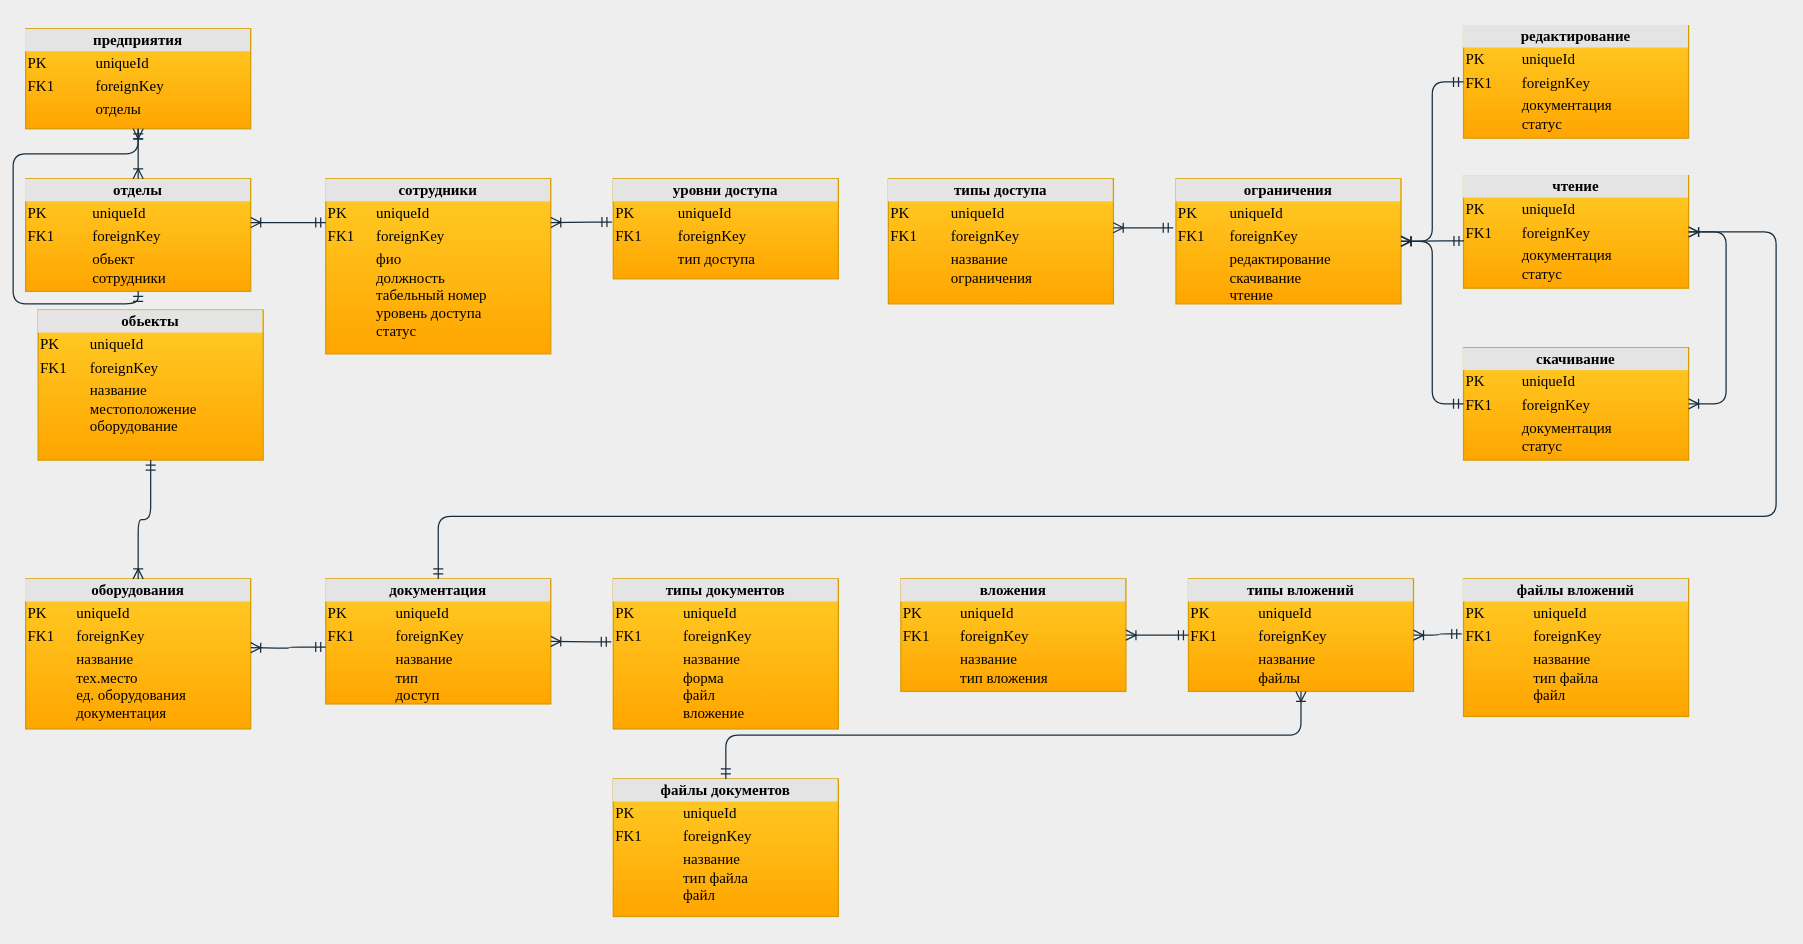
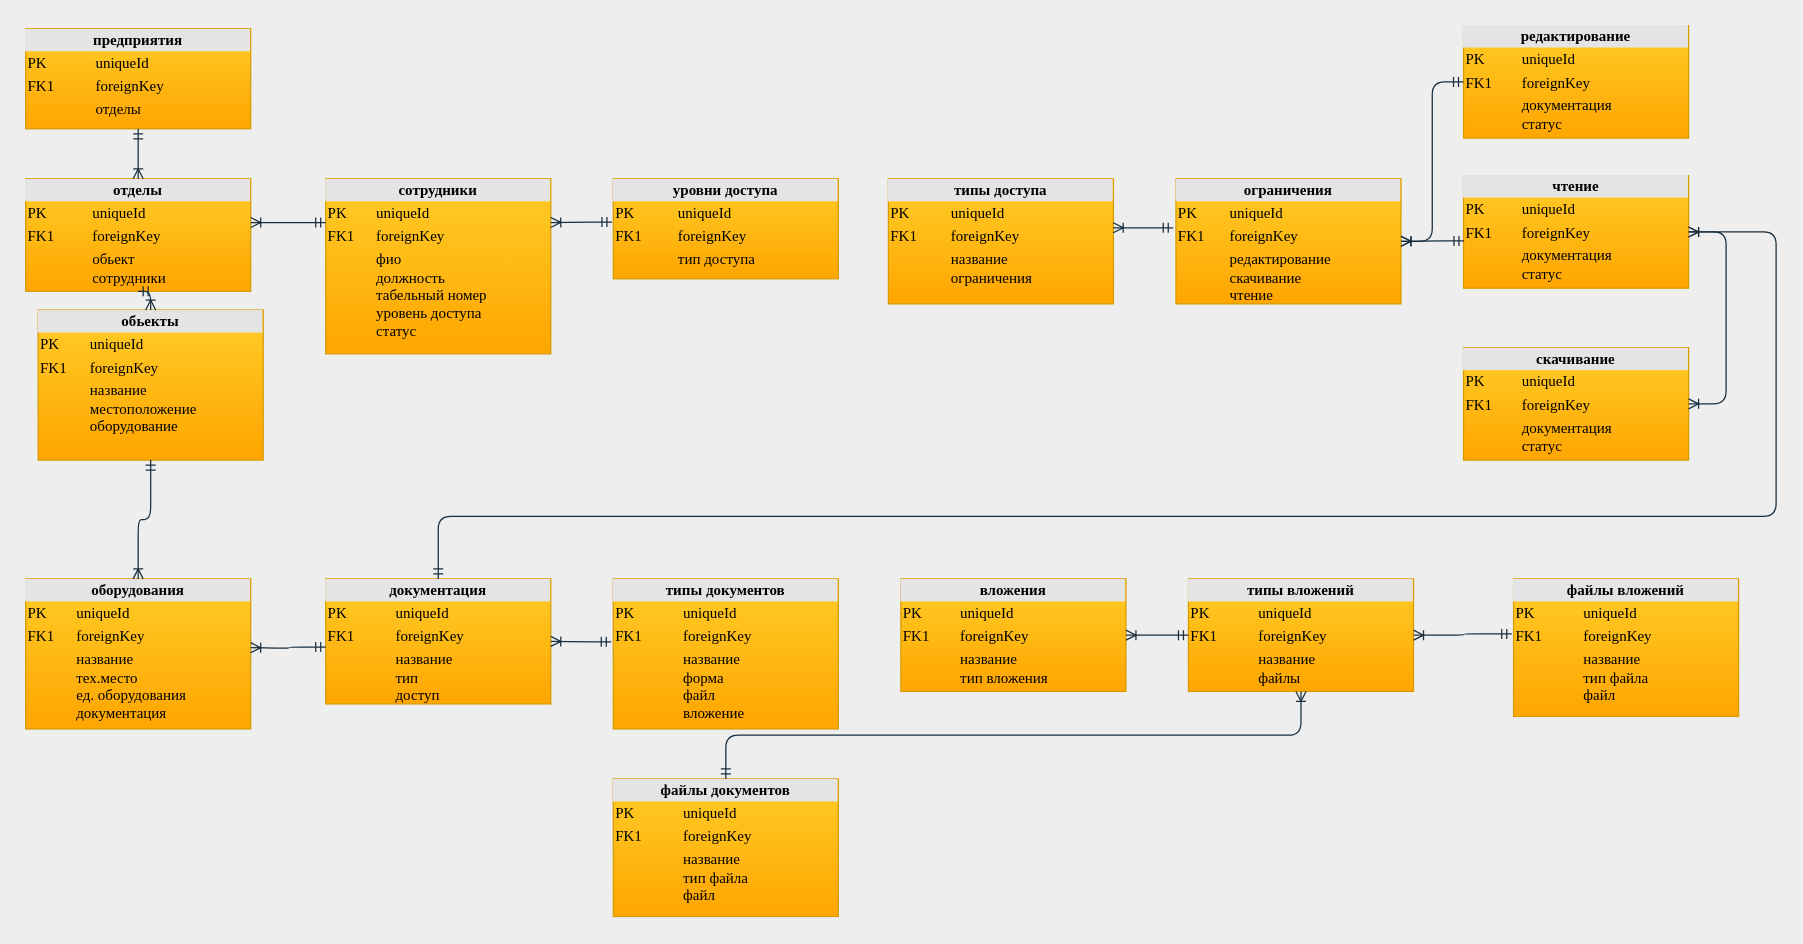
(13, 234) -> (150, 295)
(1432, 333) -> none
(1576, 648) -> (1626, 648)
